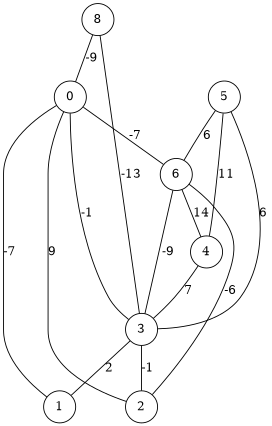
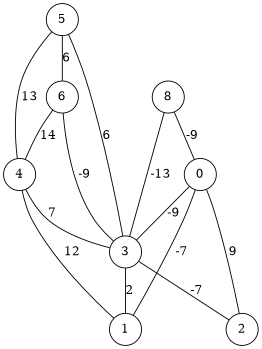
(123, 136) -> none
(227, 174) -> (30, 97)
(87, 213) -> (174, 213)
none -> (59, 260)
(222, 291) -> none
(148, 368) -> (197, 291)
